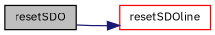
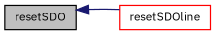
(92, 26) -> (104, 9)
